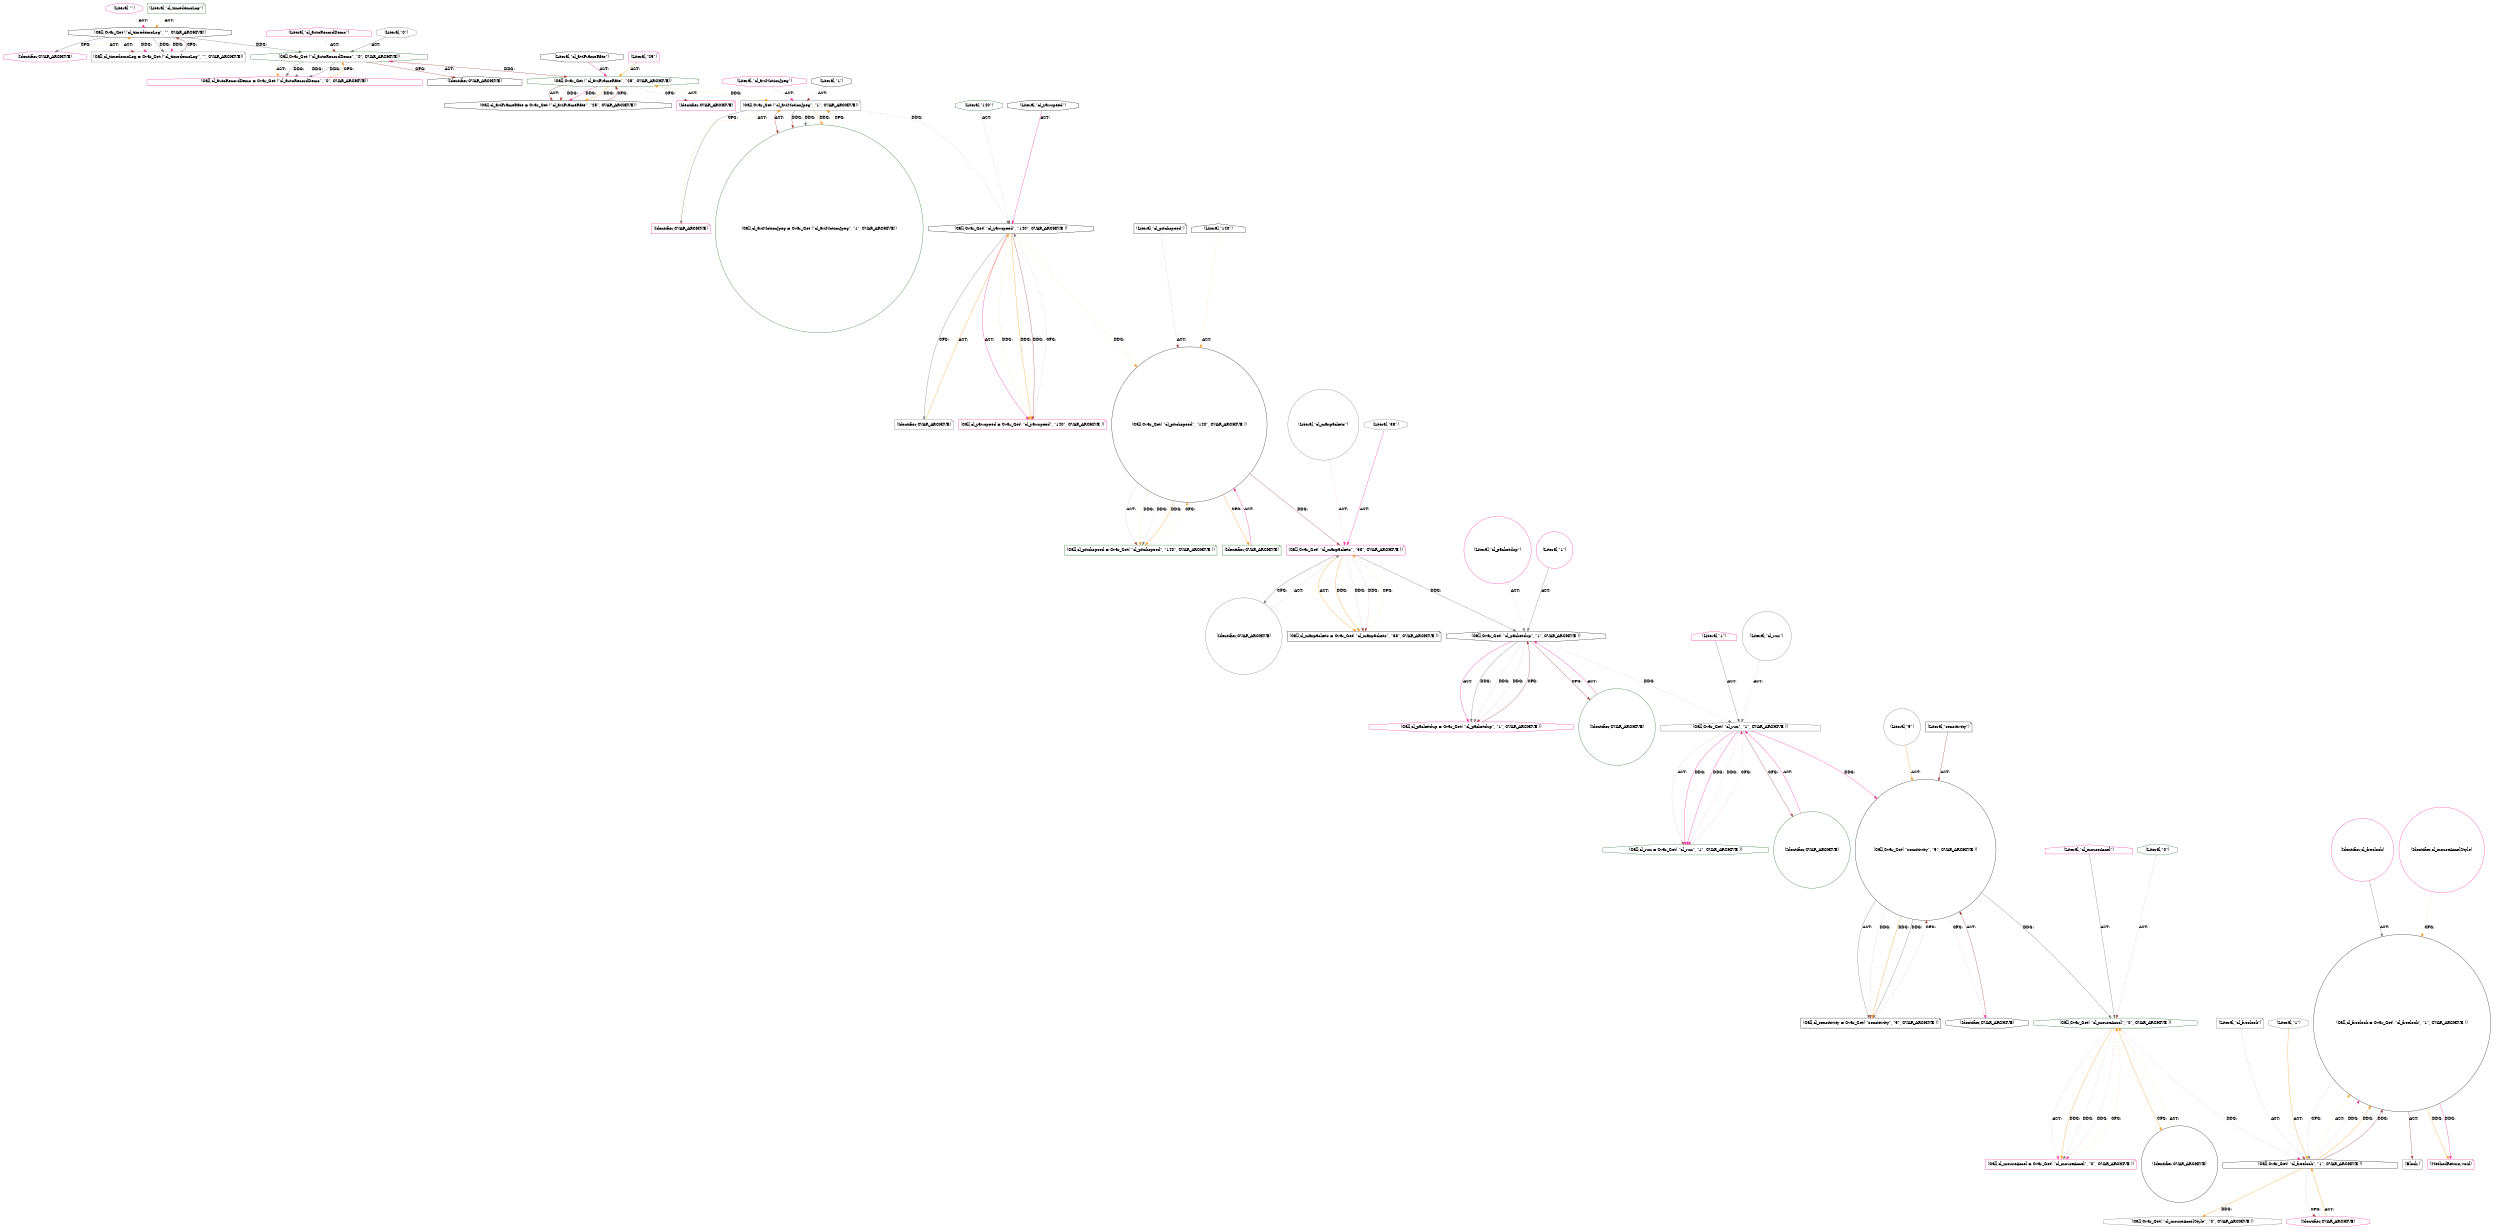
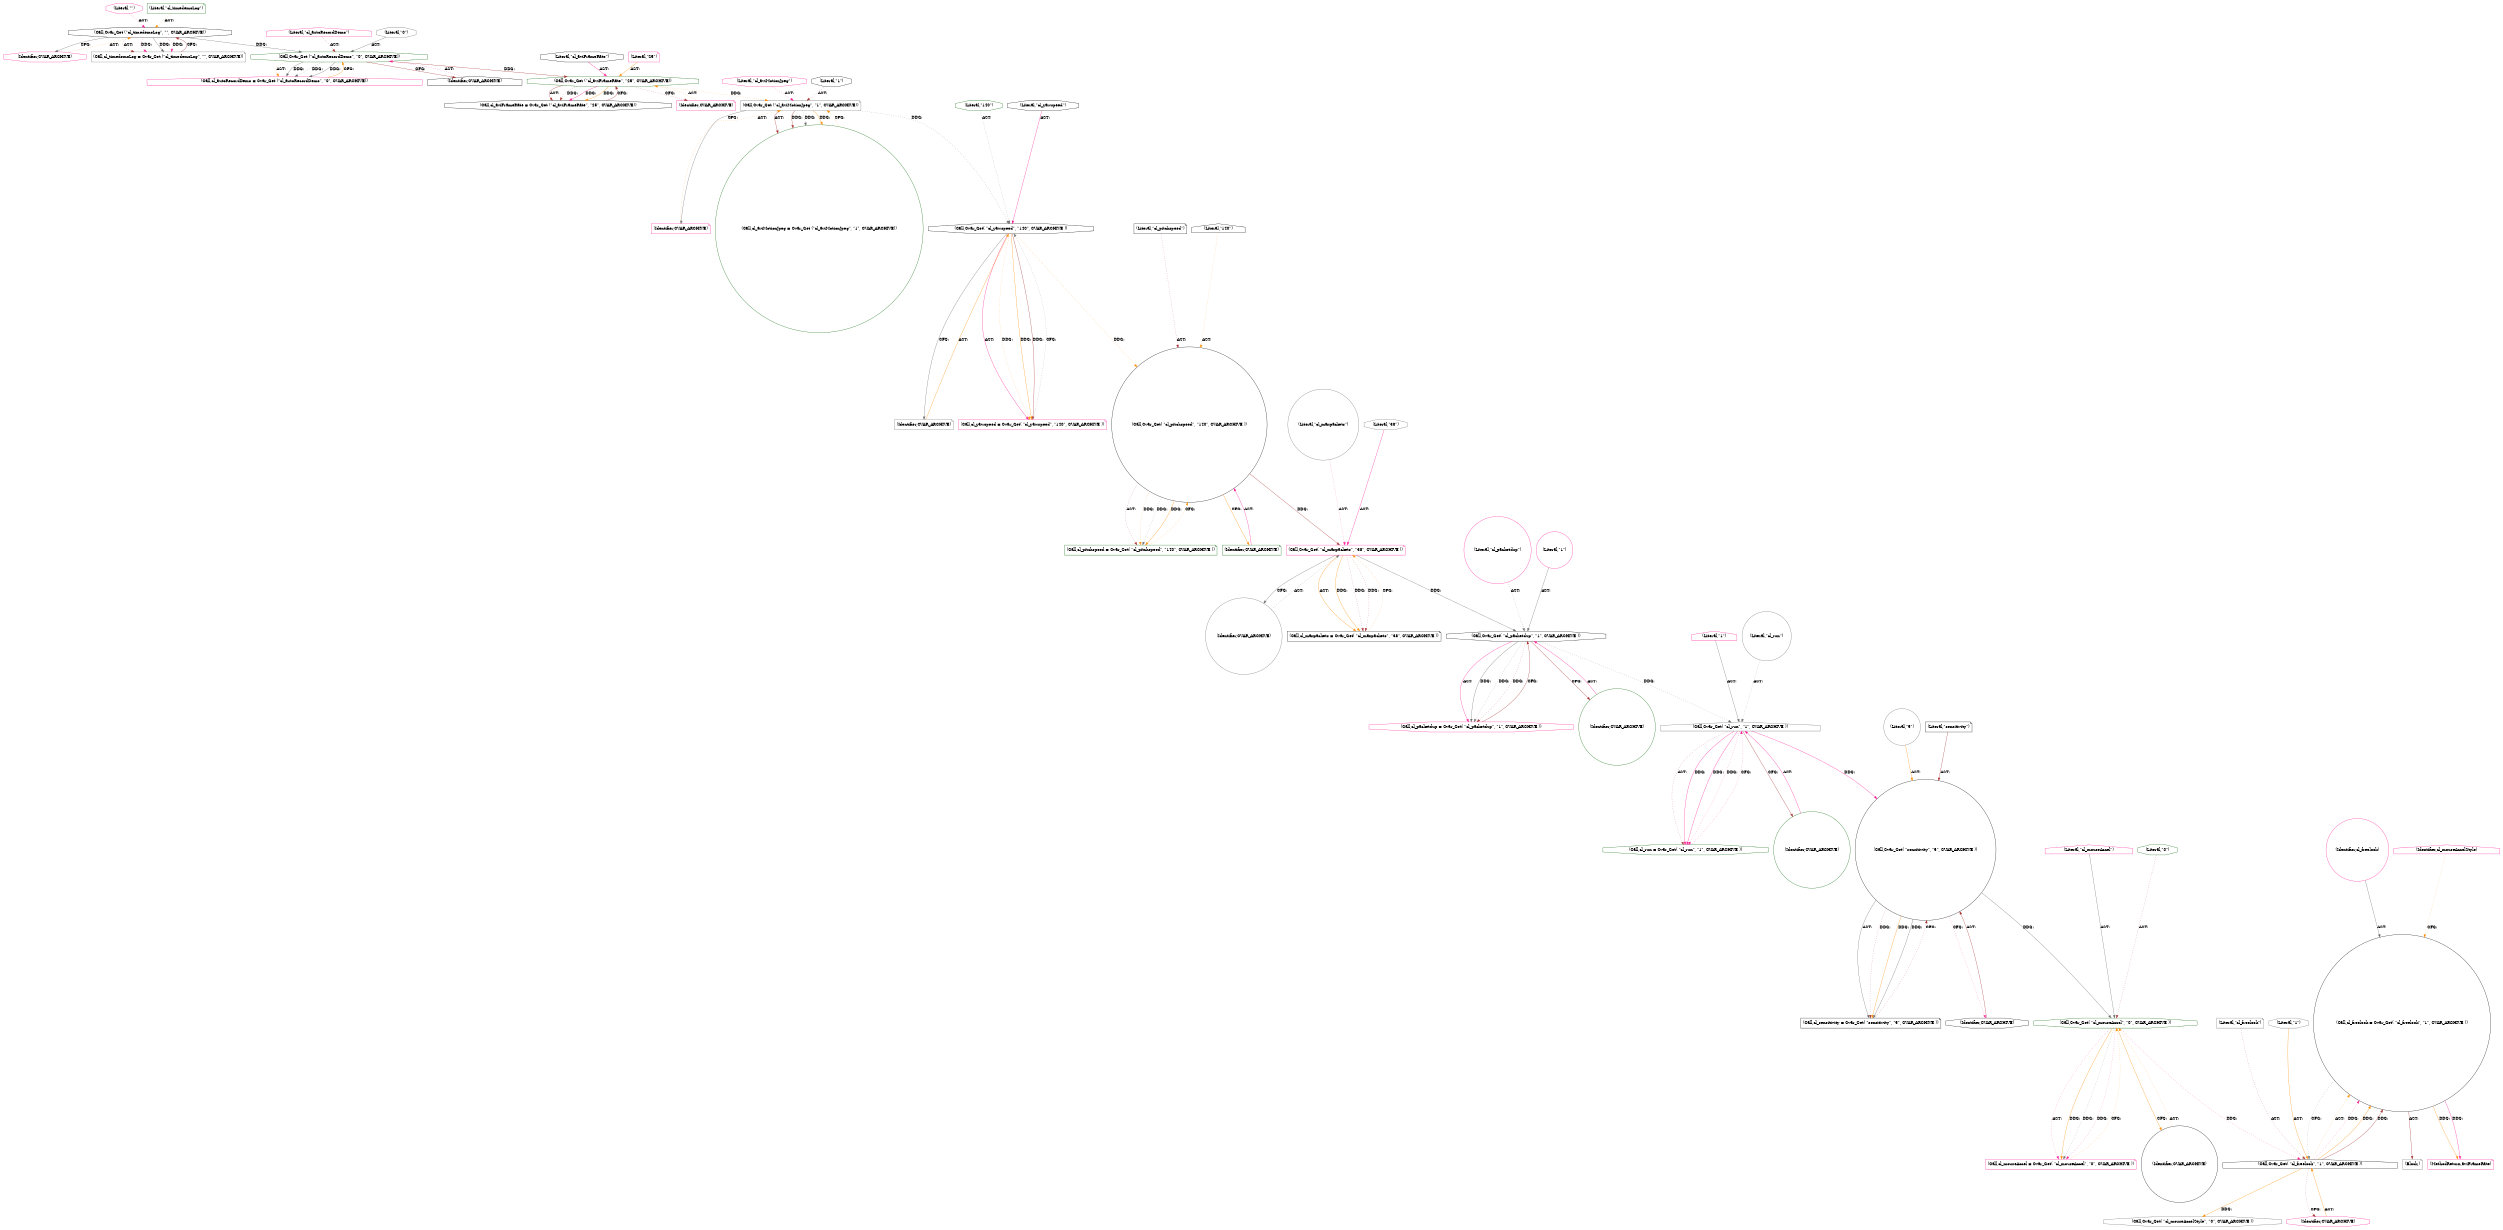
(2442, 850) -> (2447, 850)
(2451, 1164) -> (2461, 1164)
